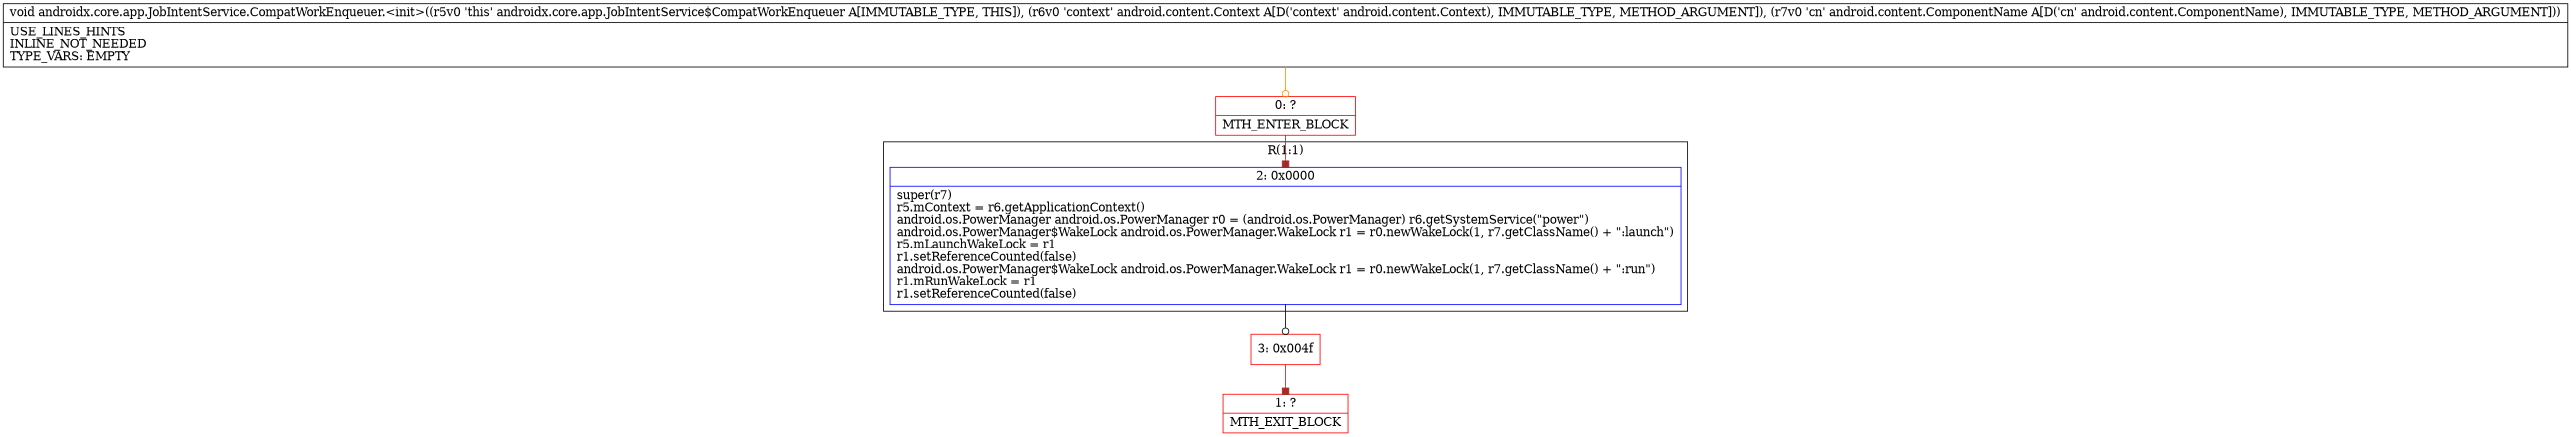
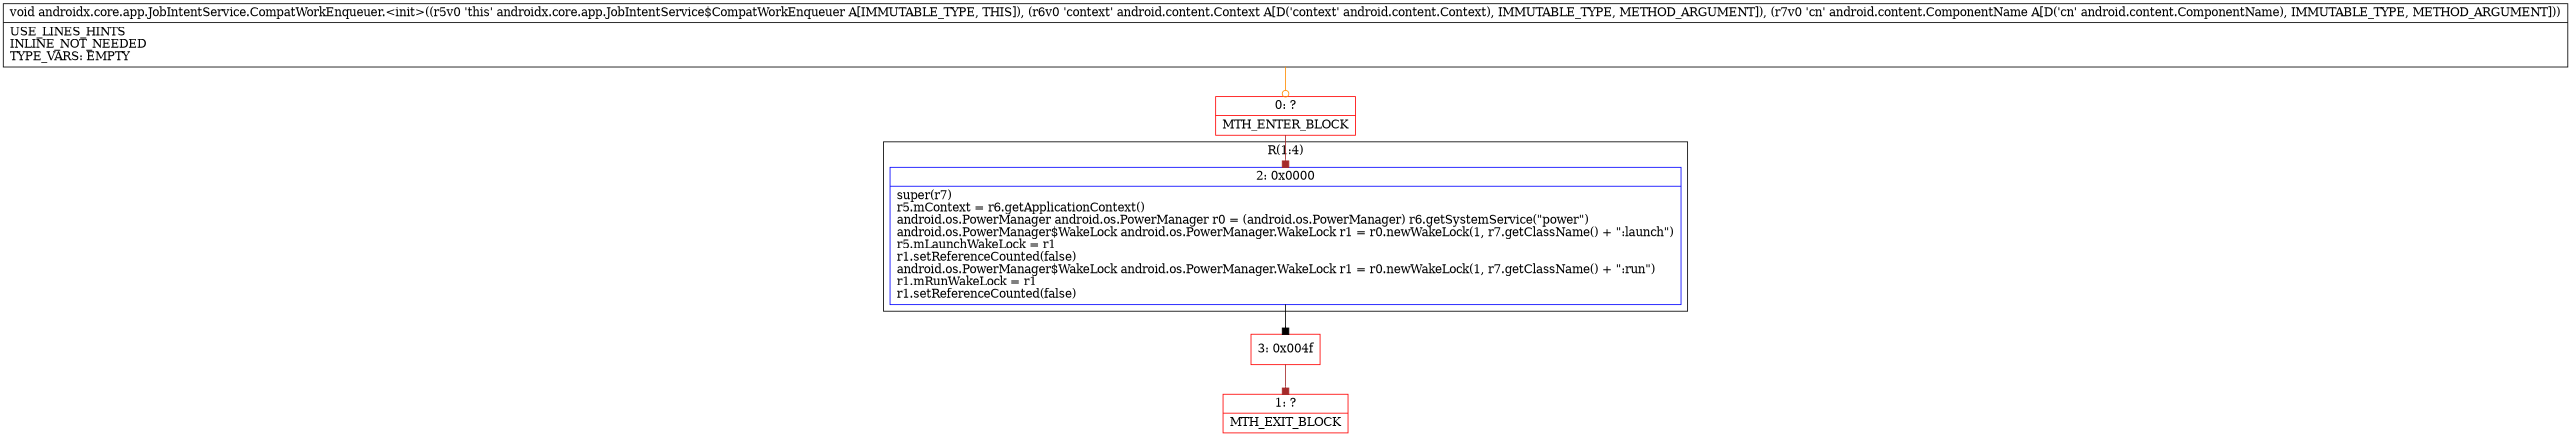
(1286, 151) -> (1286, 151)
(1286, 316) -> (1286, 316)
